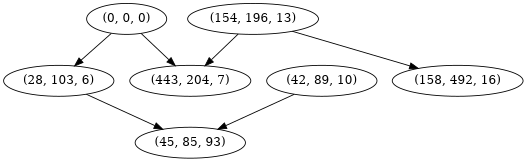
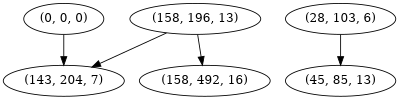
(253, 19) -> (195, 19)
(96, 47) -> none
(190, 81) -> (64, 81)
(322, 81) -> none
(190, 143) -> (341, 81)
